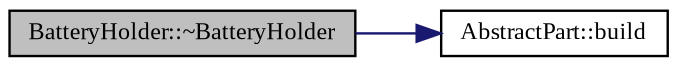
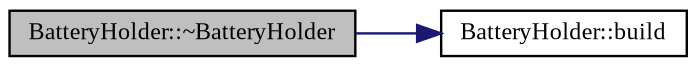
(554, 33) -> (564, 33)
